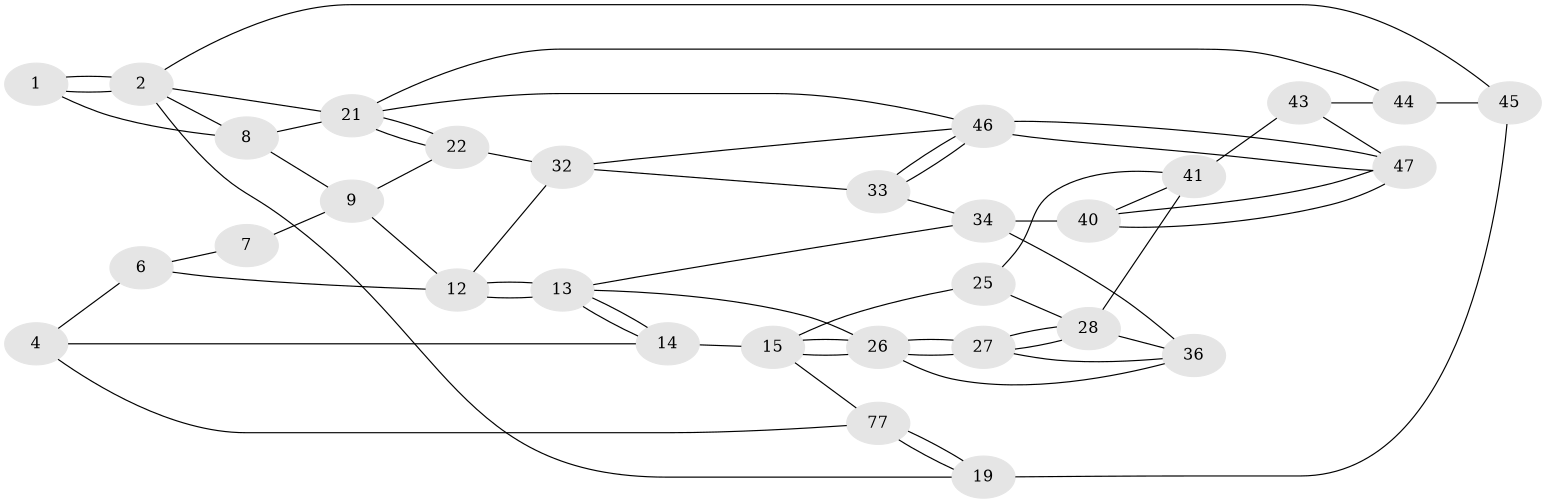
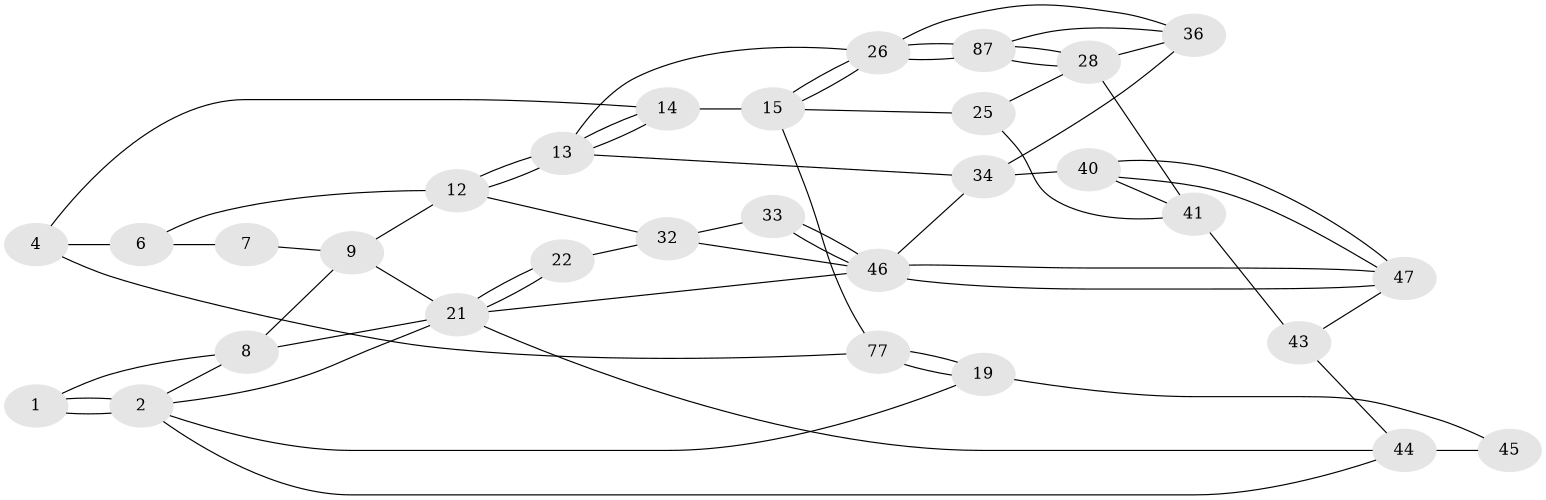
(831, 5) -> (763, 495)
(405, 174) -> (404, 284)
(931, 206) -> (931, 224)
(984, 347) -> (984, 50)
